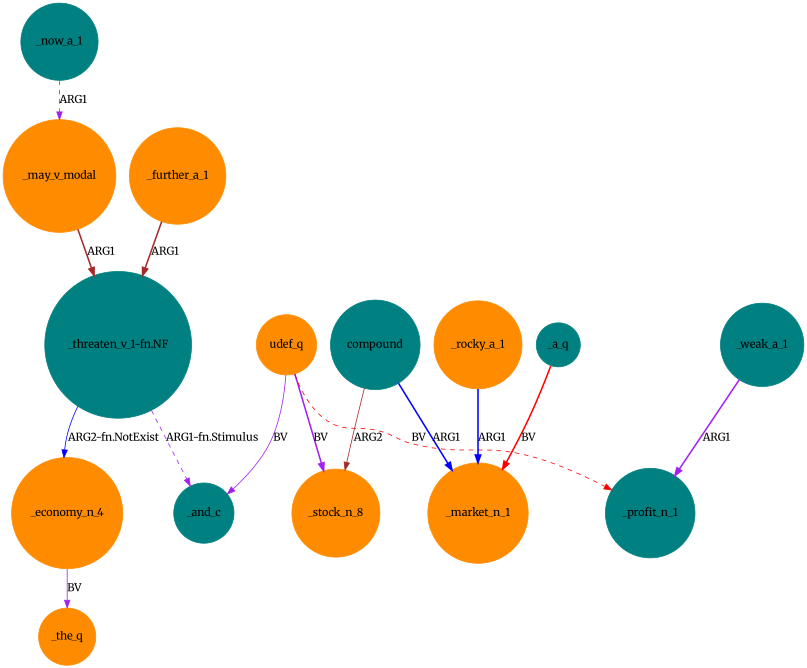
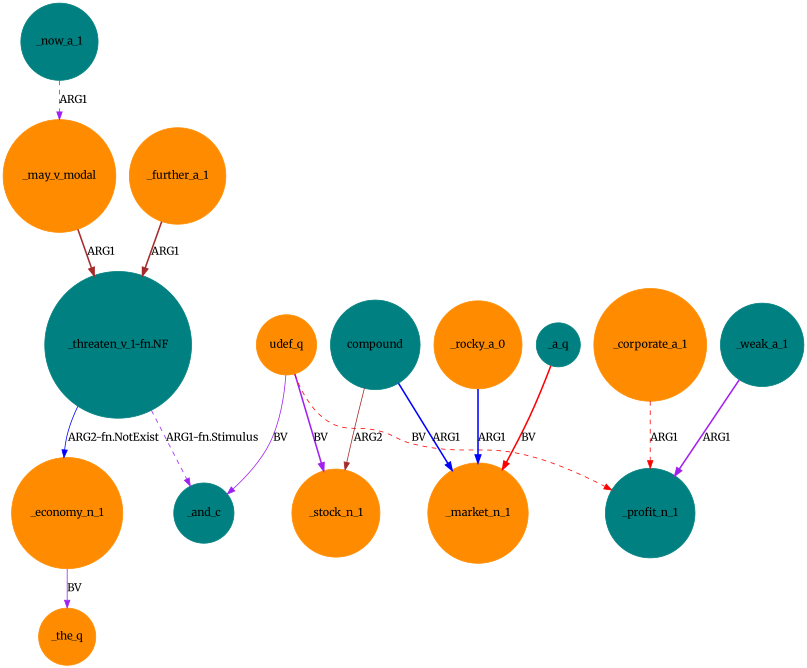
(478, 345) -> (478, 345)
none -> (650, 345)
(67, 513) -> (67, 513)
(336, 513) -> (336, 513)
